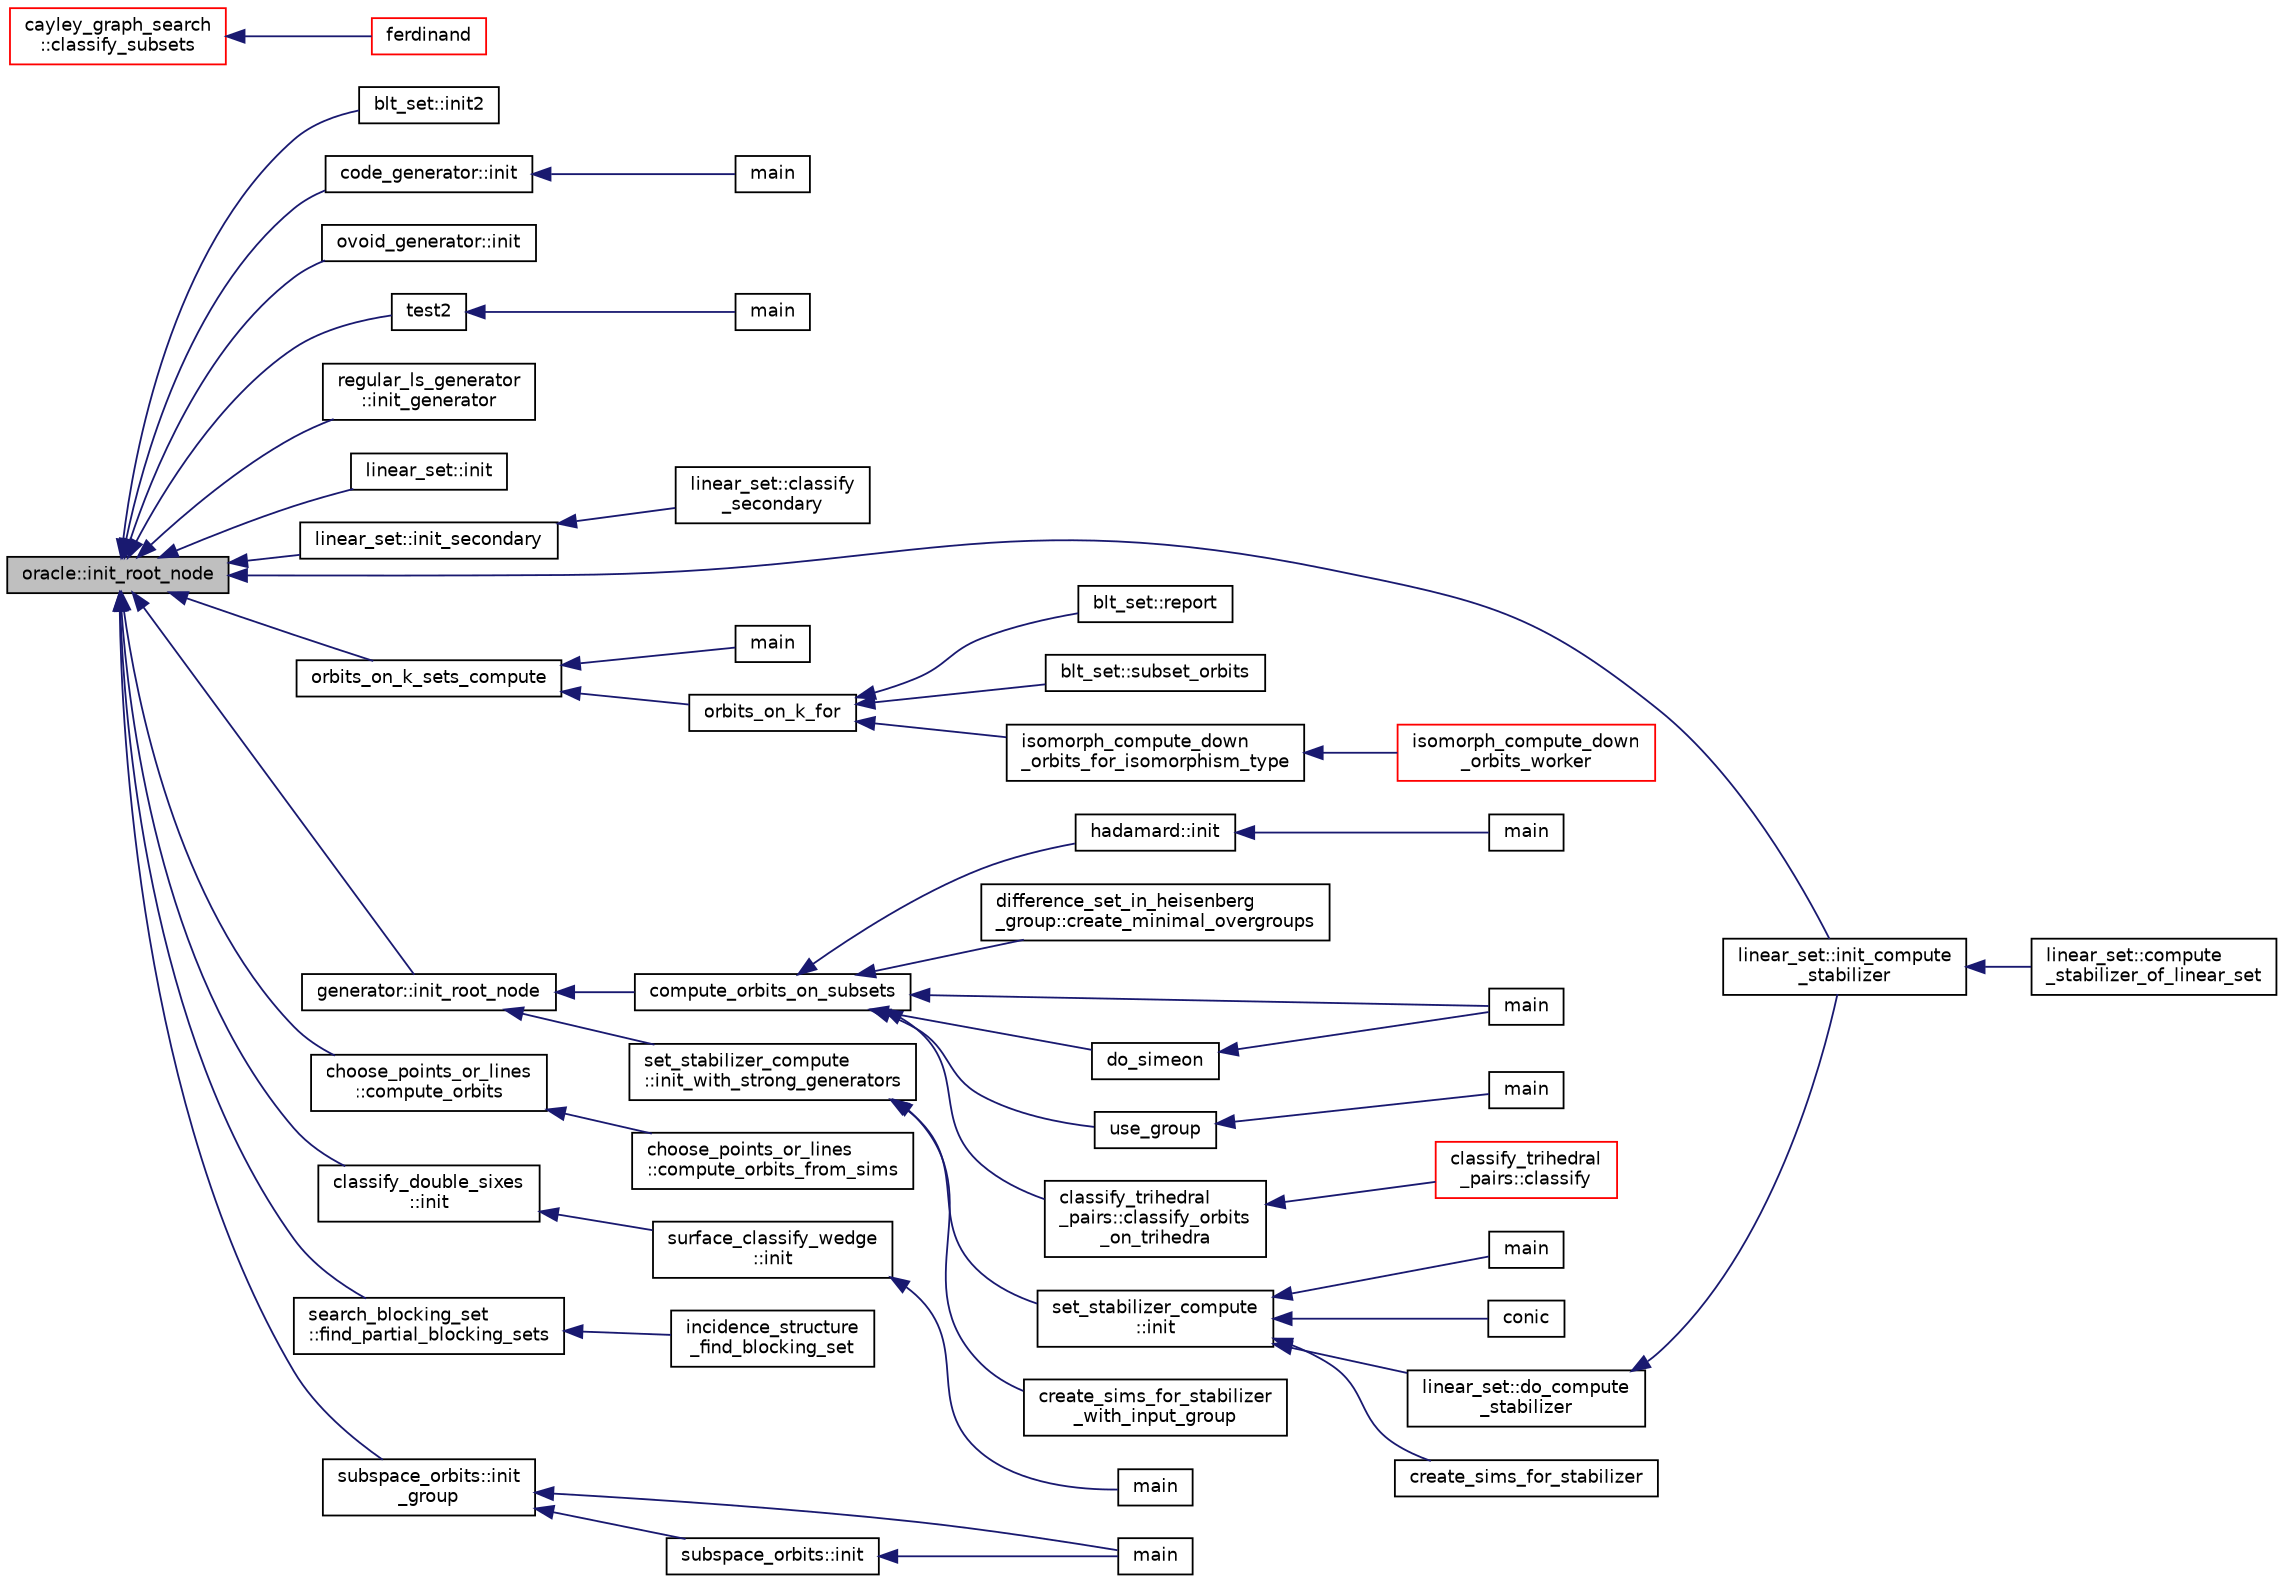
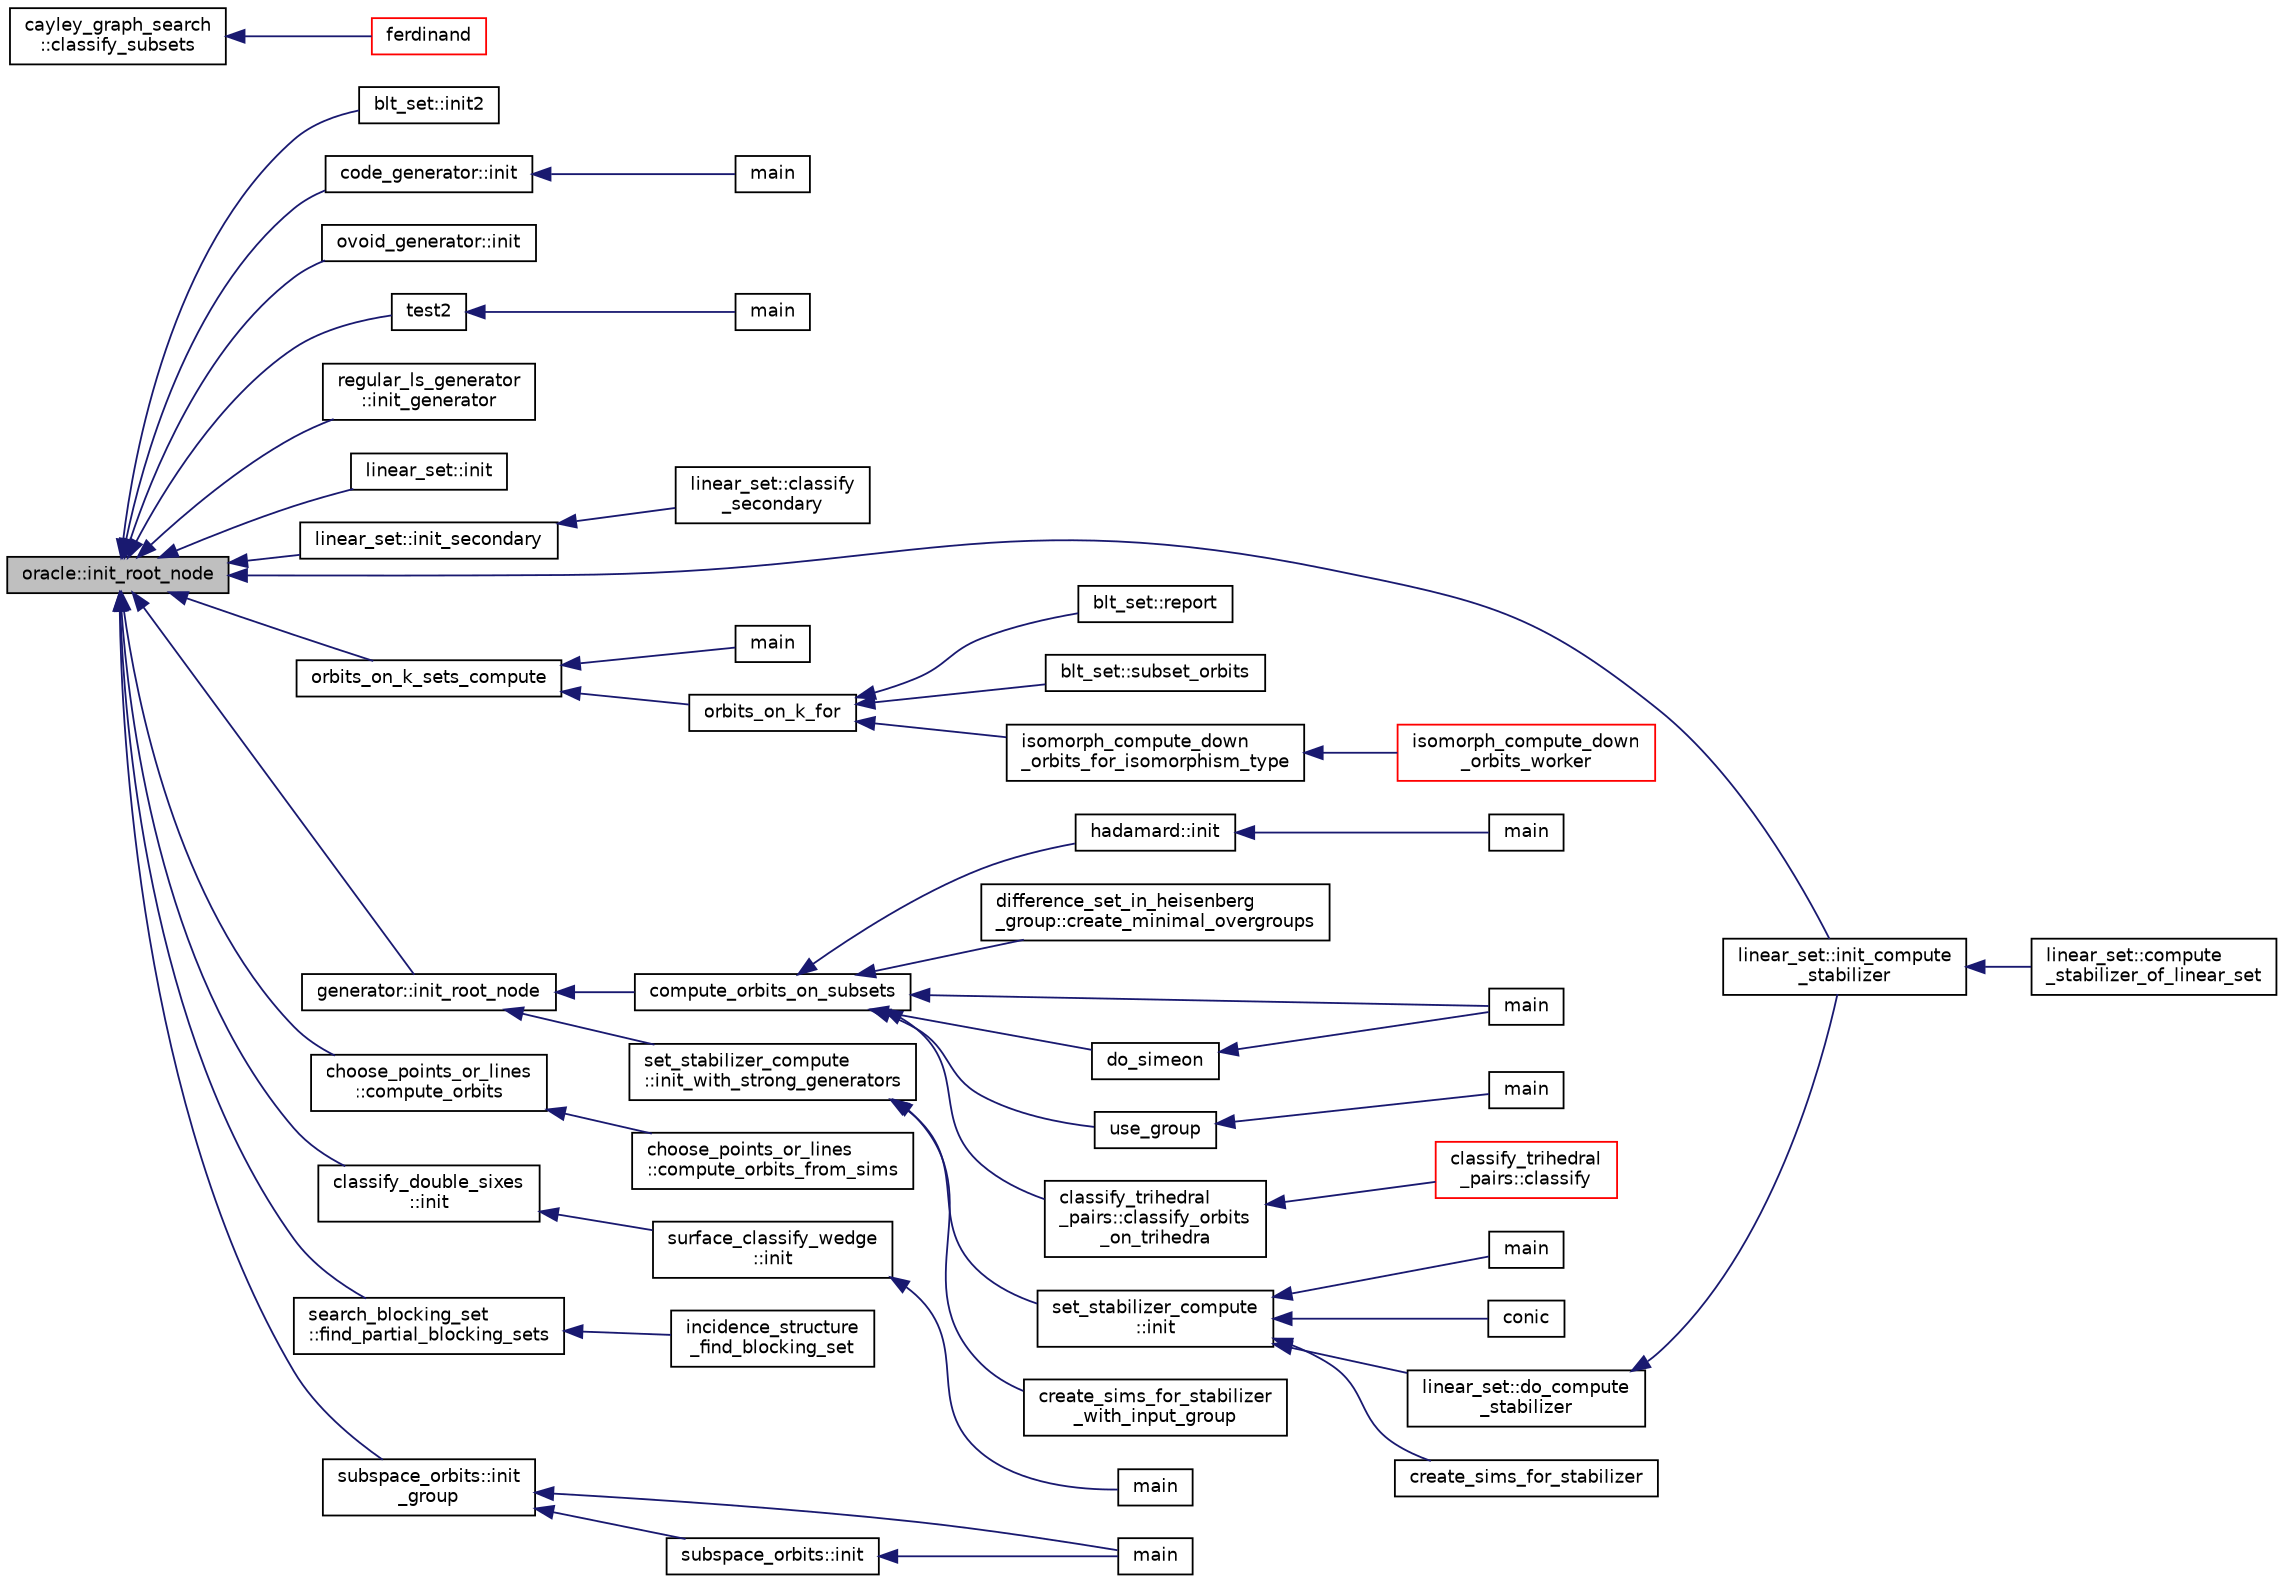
(118, 36) -> (118, 36)
